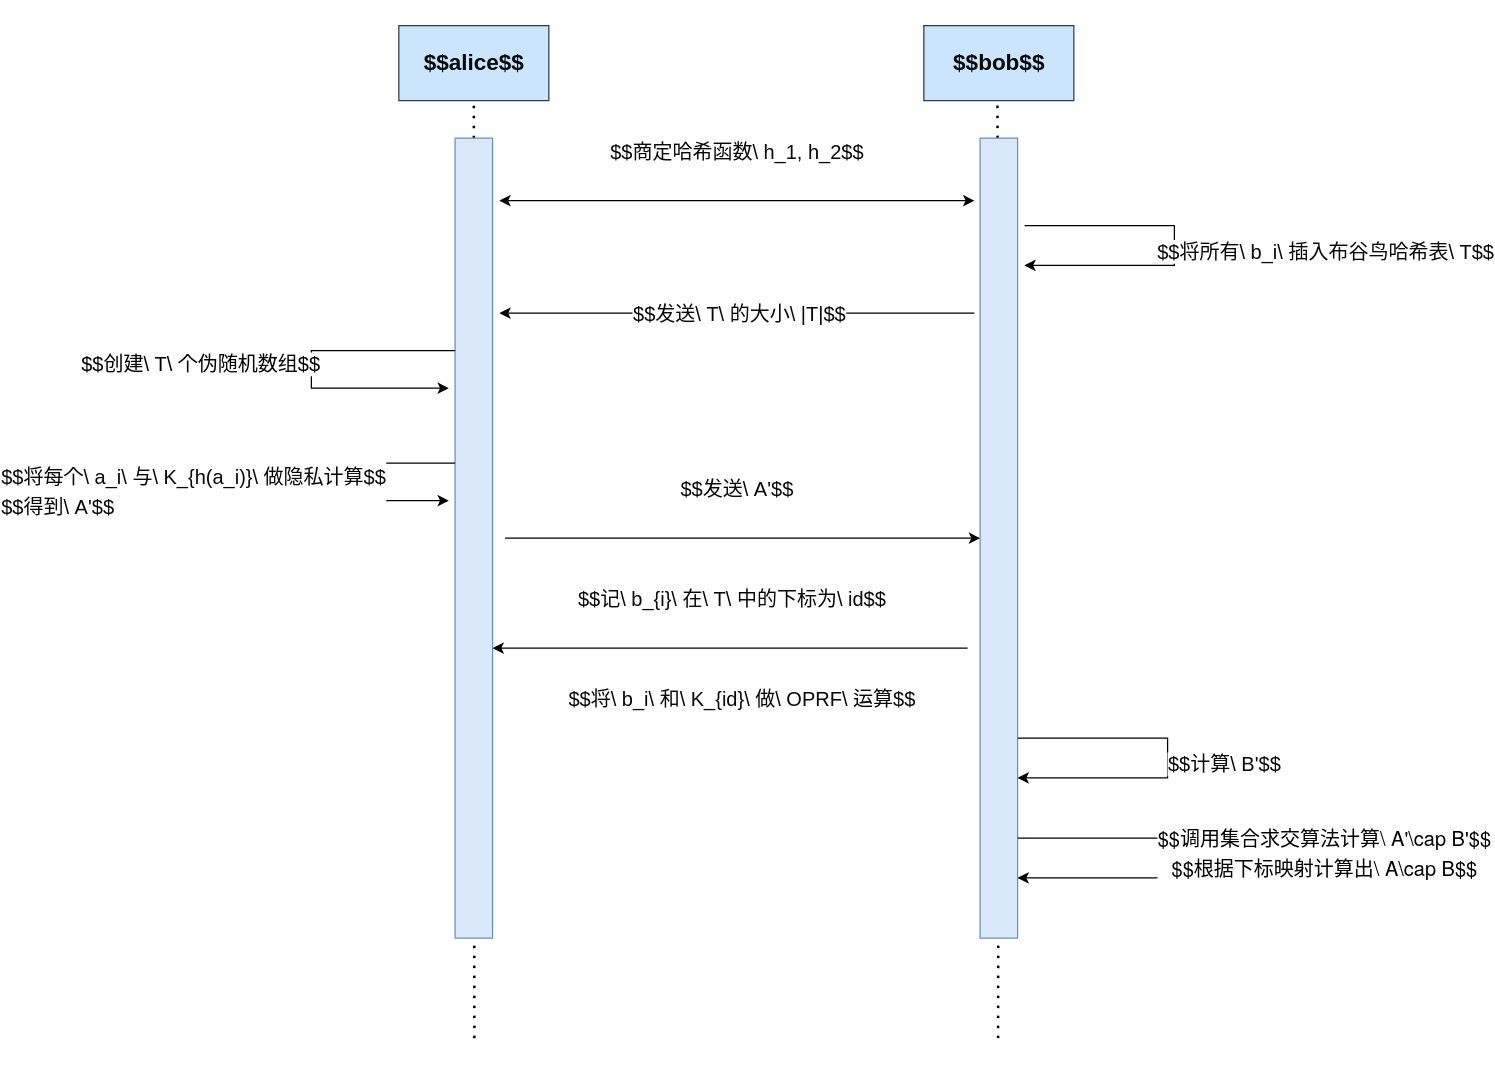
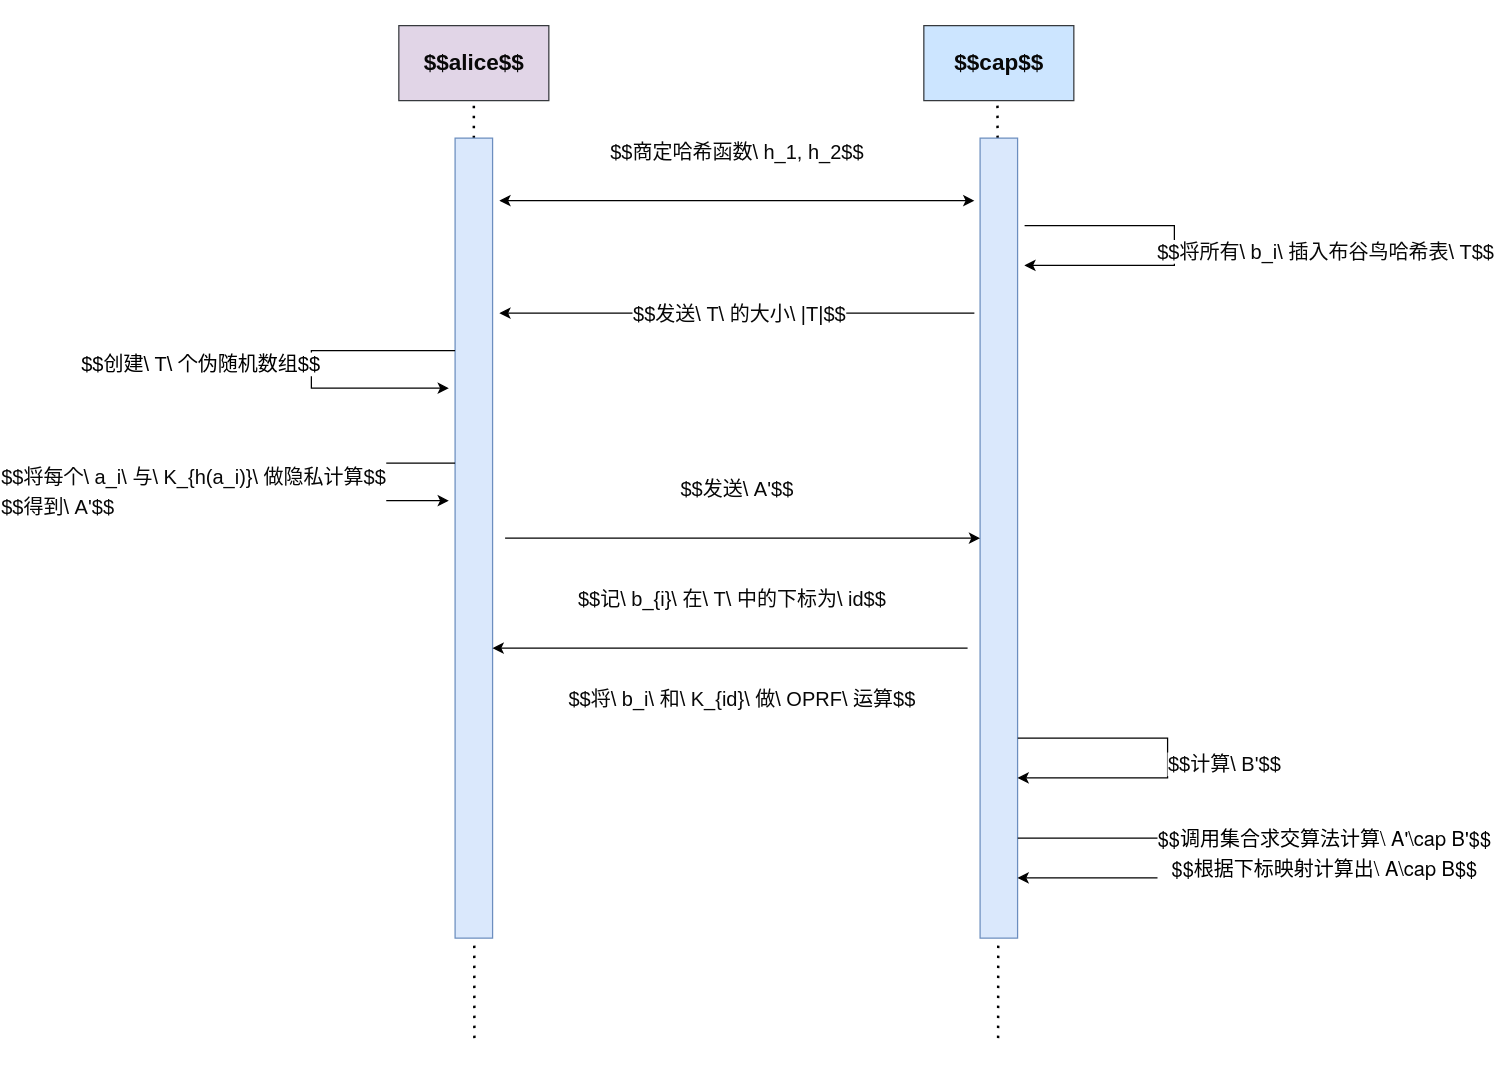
(474, 63) -> (474, 63)
(999, 63) -> (999, 63)
